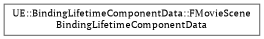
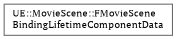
(132, 20) -> (88, 20)
